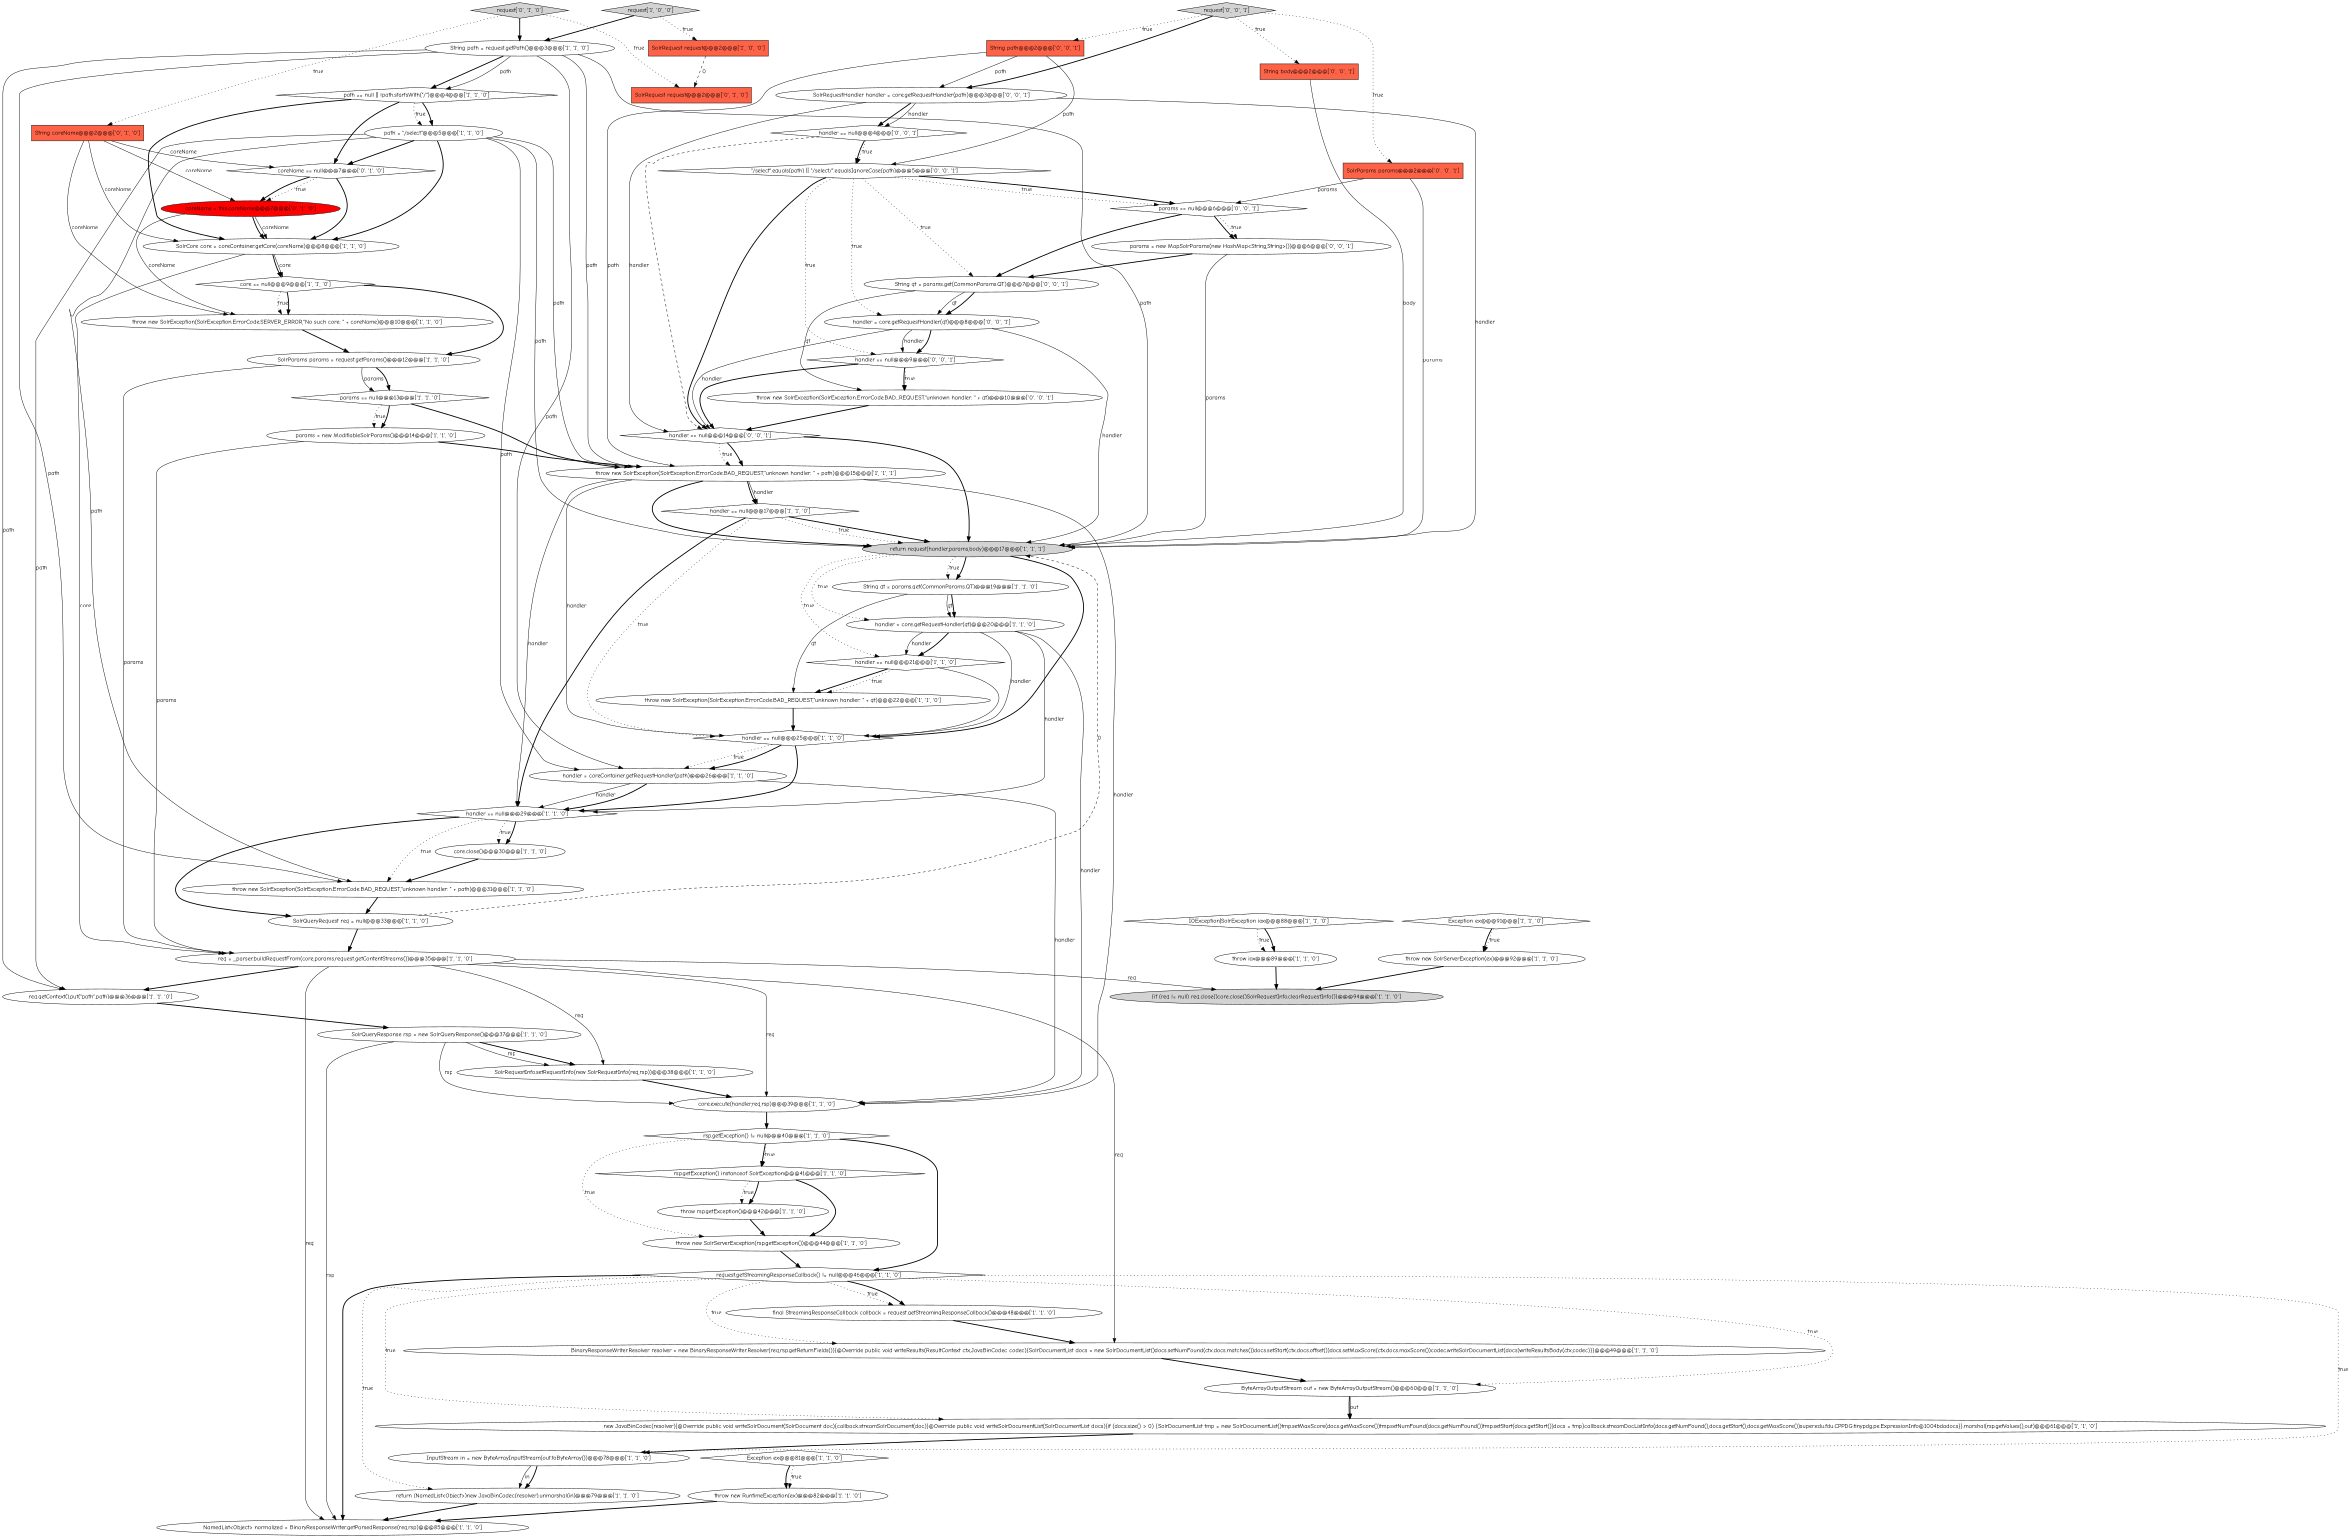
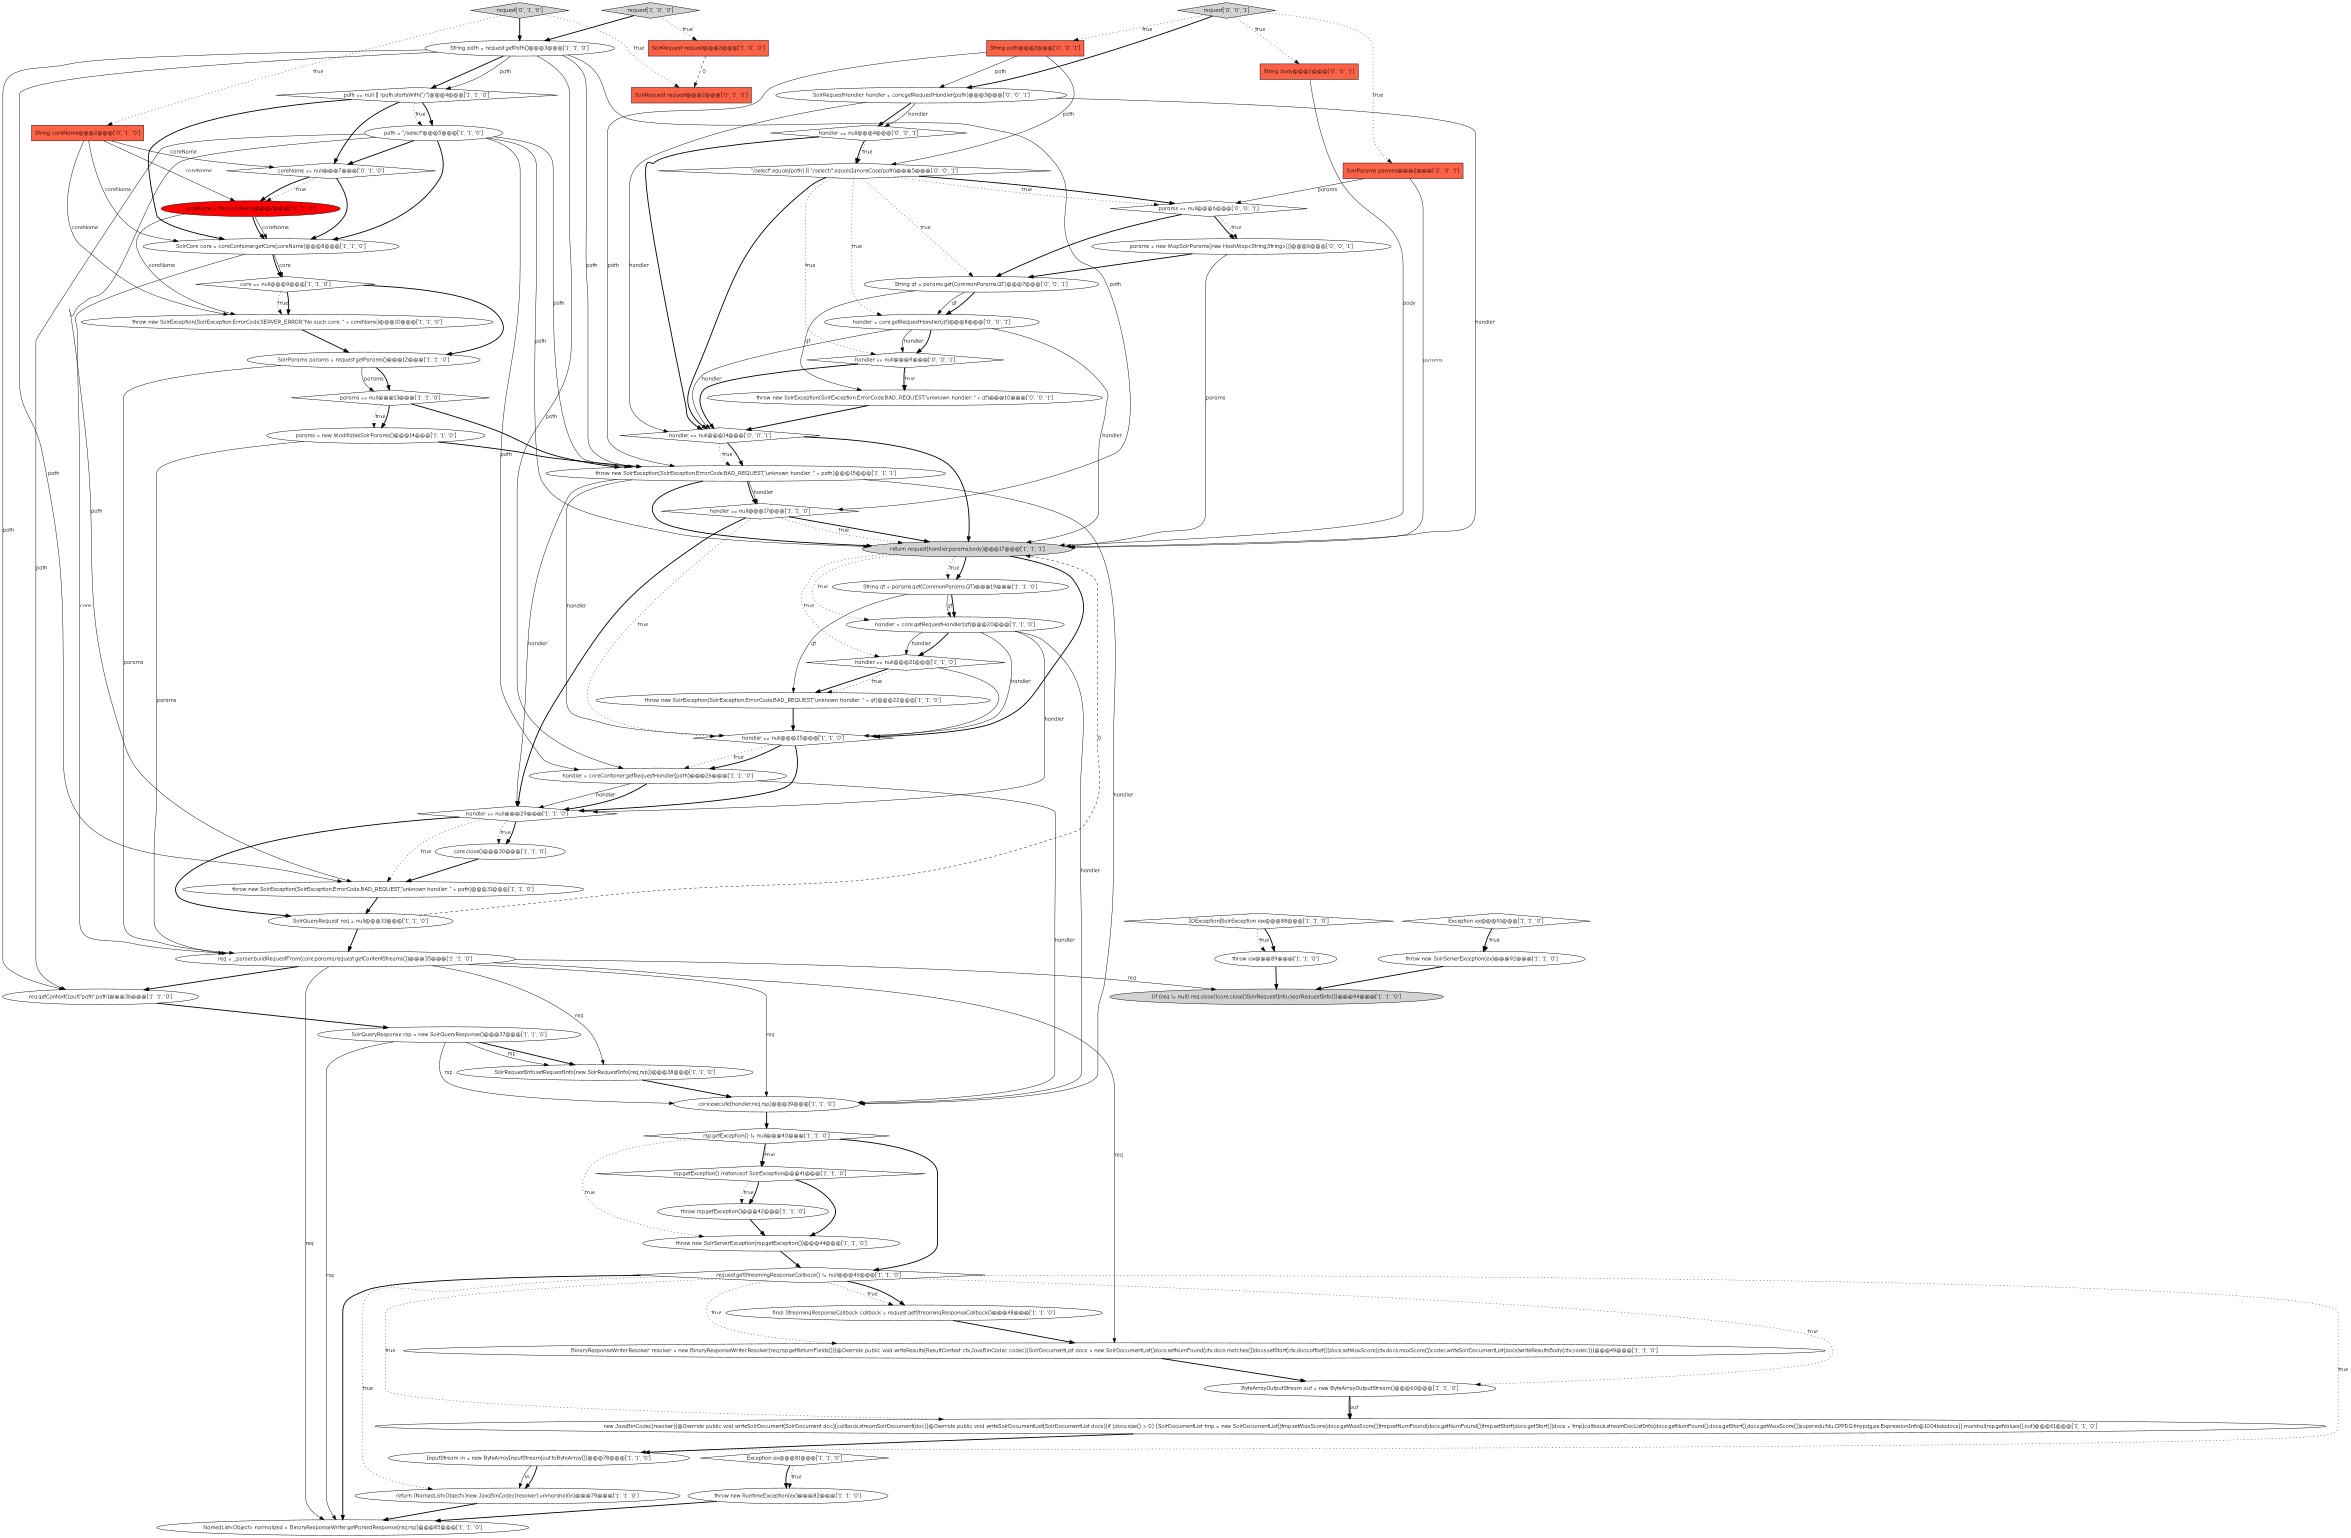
(1062, 135) -> (1066, 194)
(650, 211) -> (650, 211)
